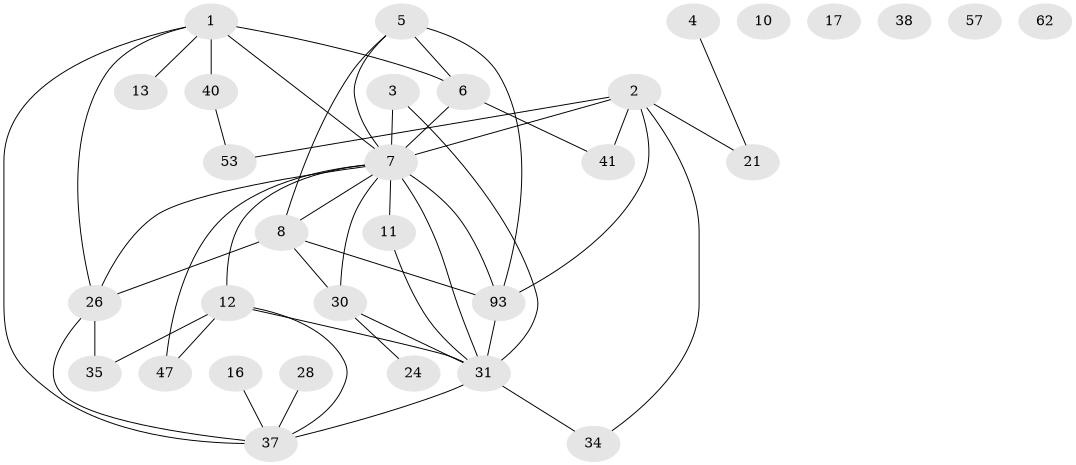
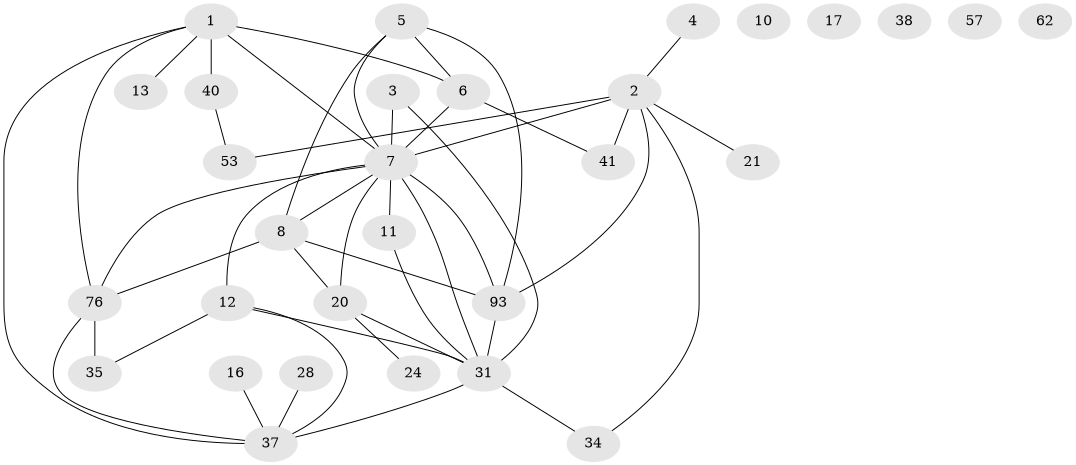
(723, 92) -> (664, 57)
(95, 303) -> (95, 303)
(340, 303) -> (340, 303)
(165, 374) -> none
